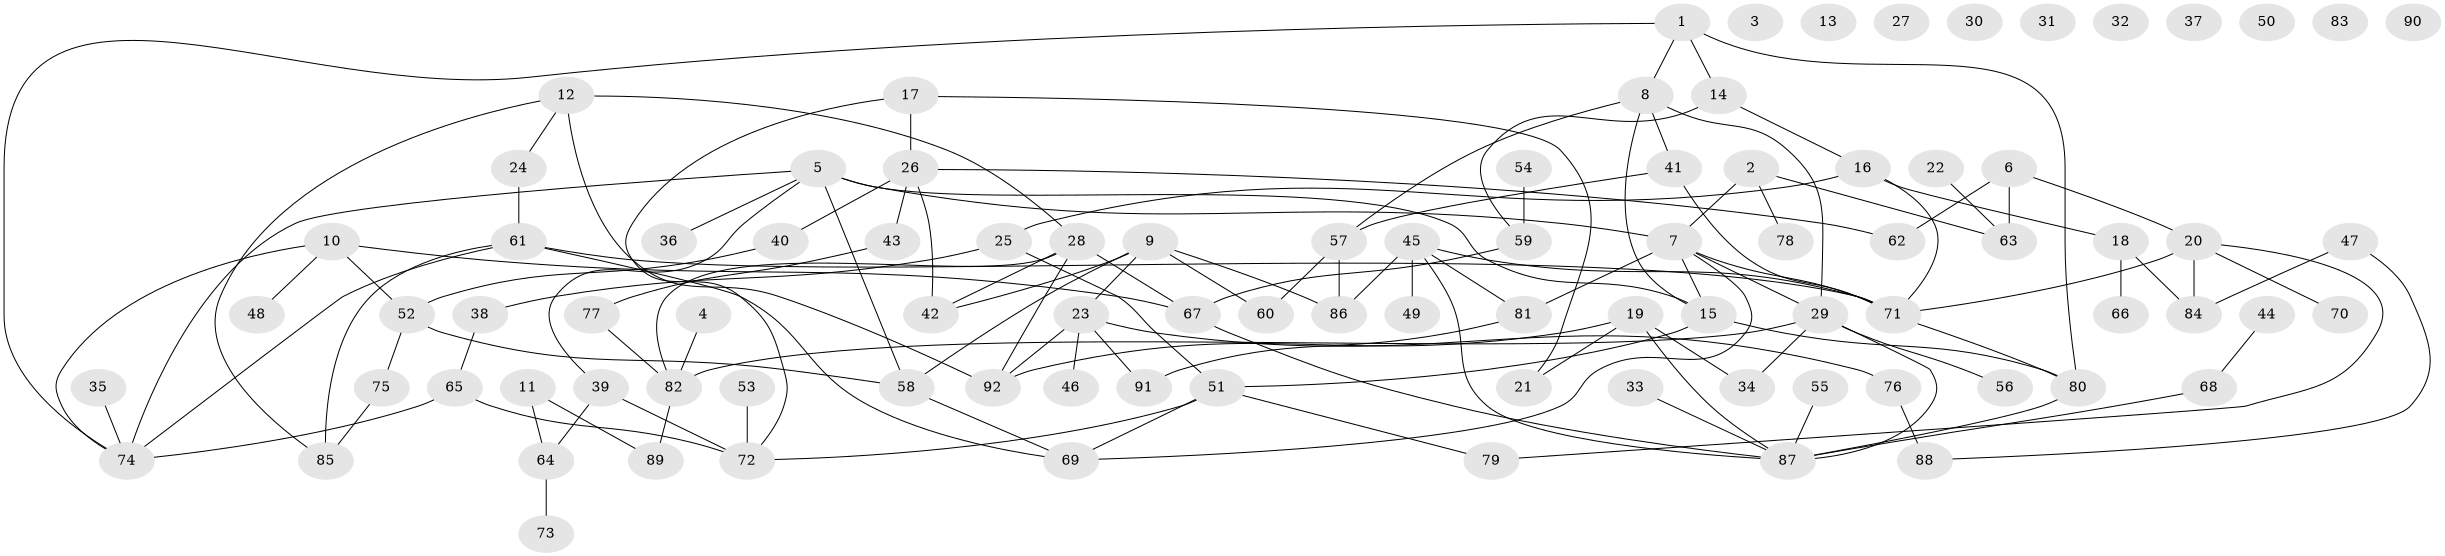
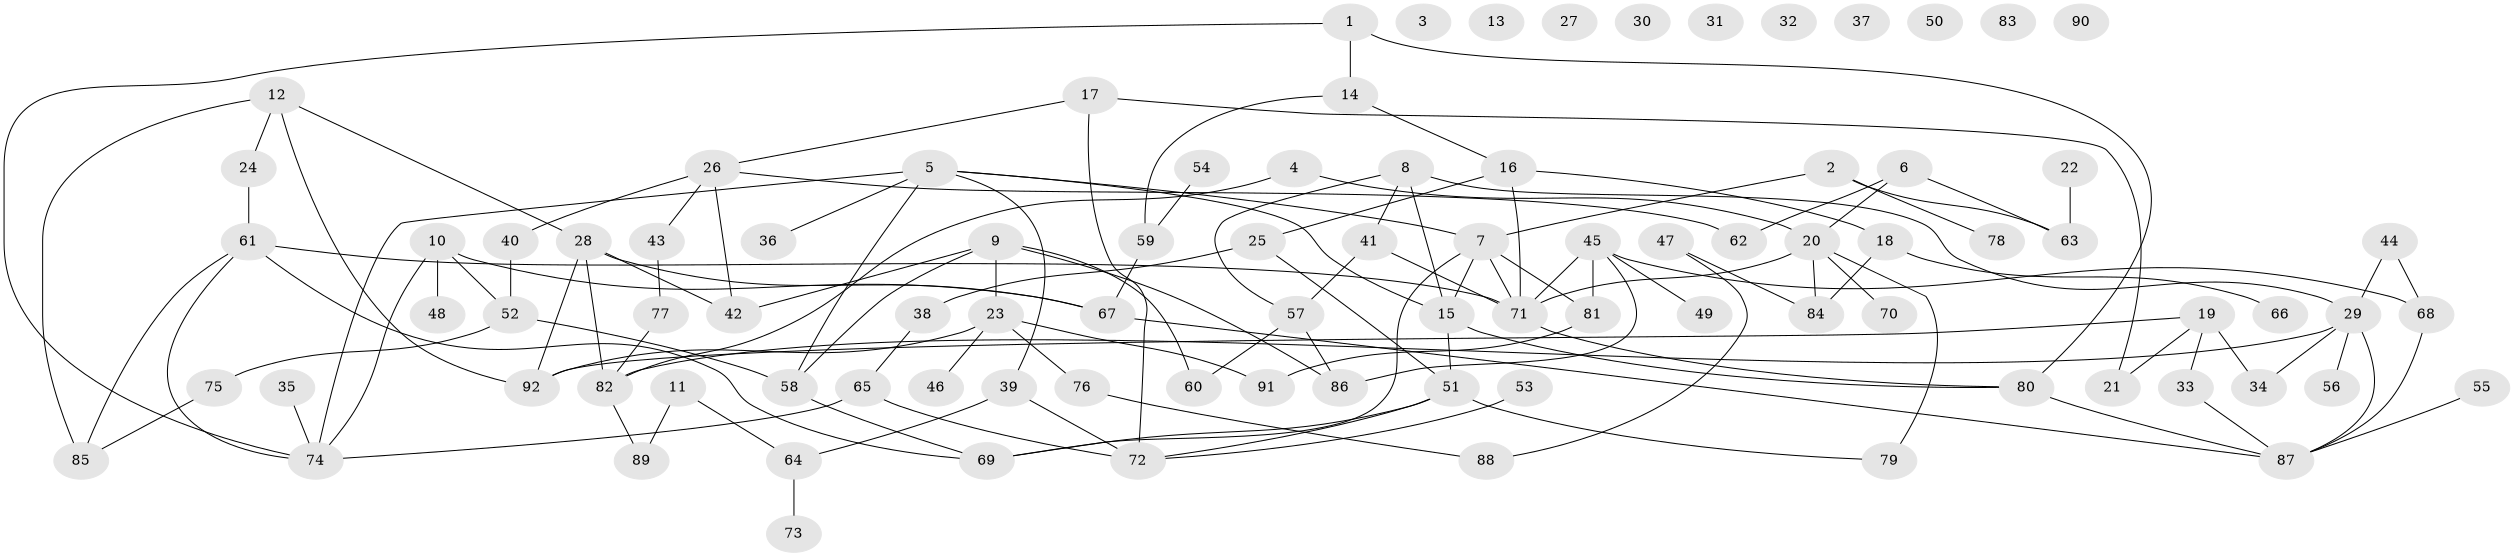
(1664, 59) -> none
none -> (1556, 198)
(1770, 289) -> (2372, 278)
(1701, 397) -> (2195, 357)
(1573, 437) -> (1990, 280)
